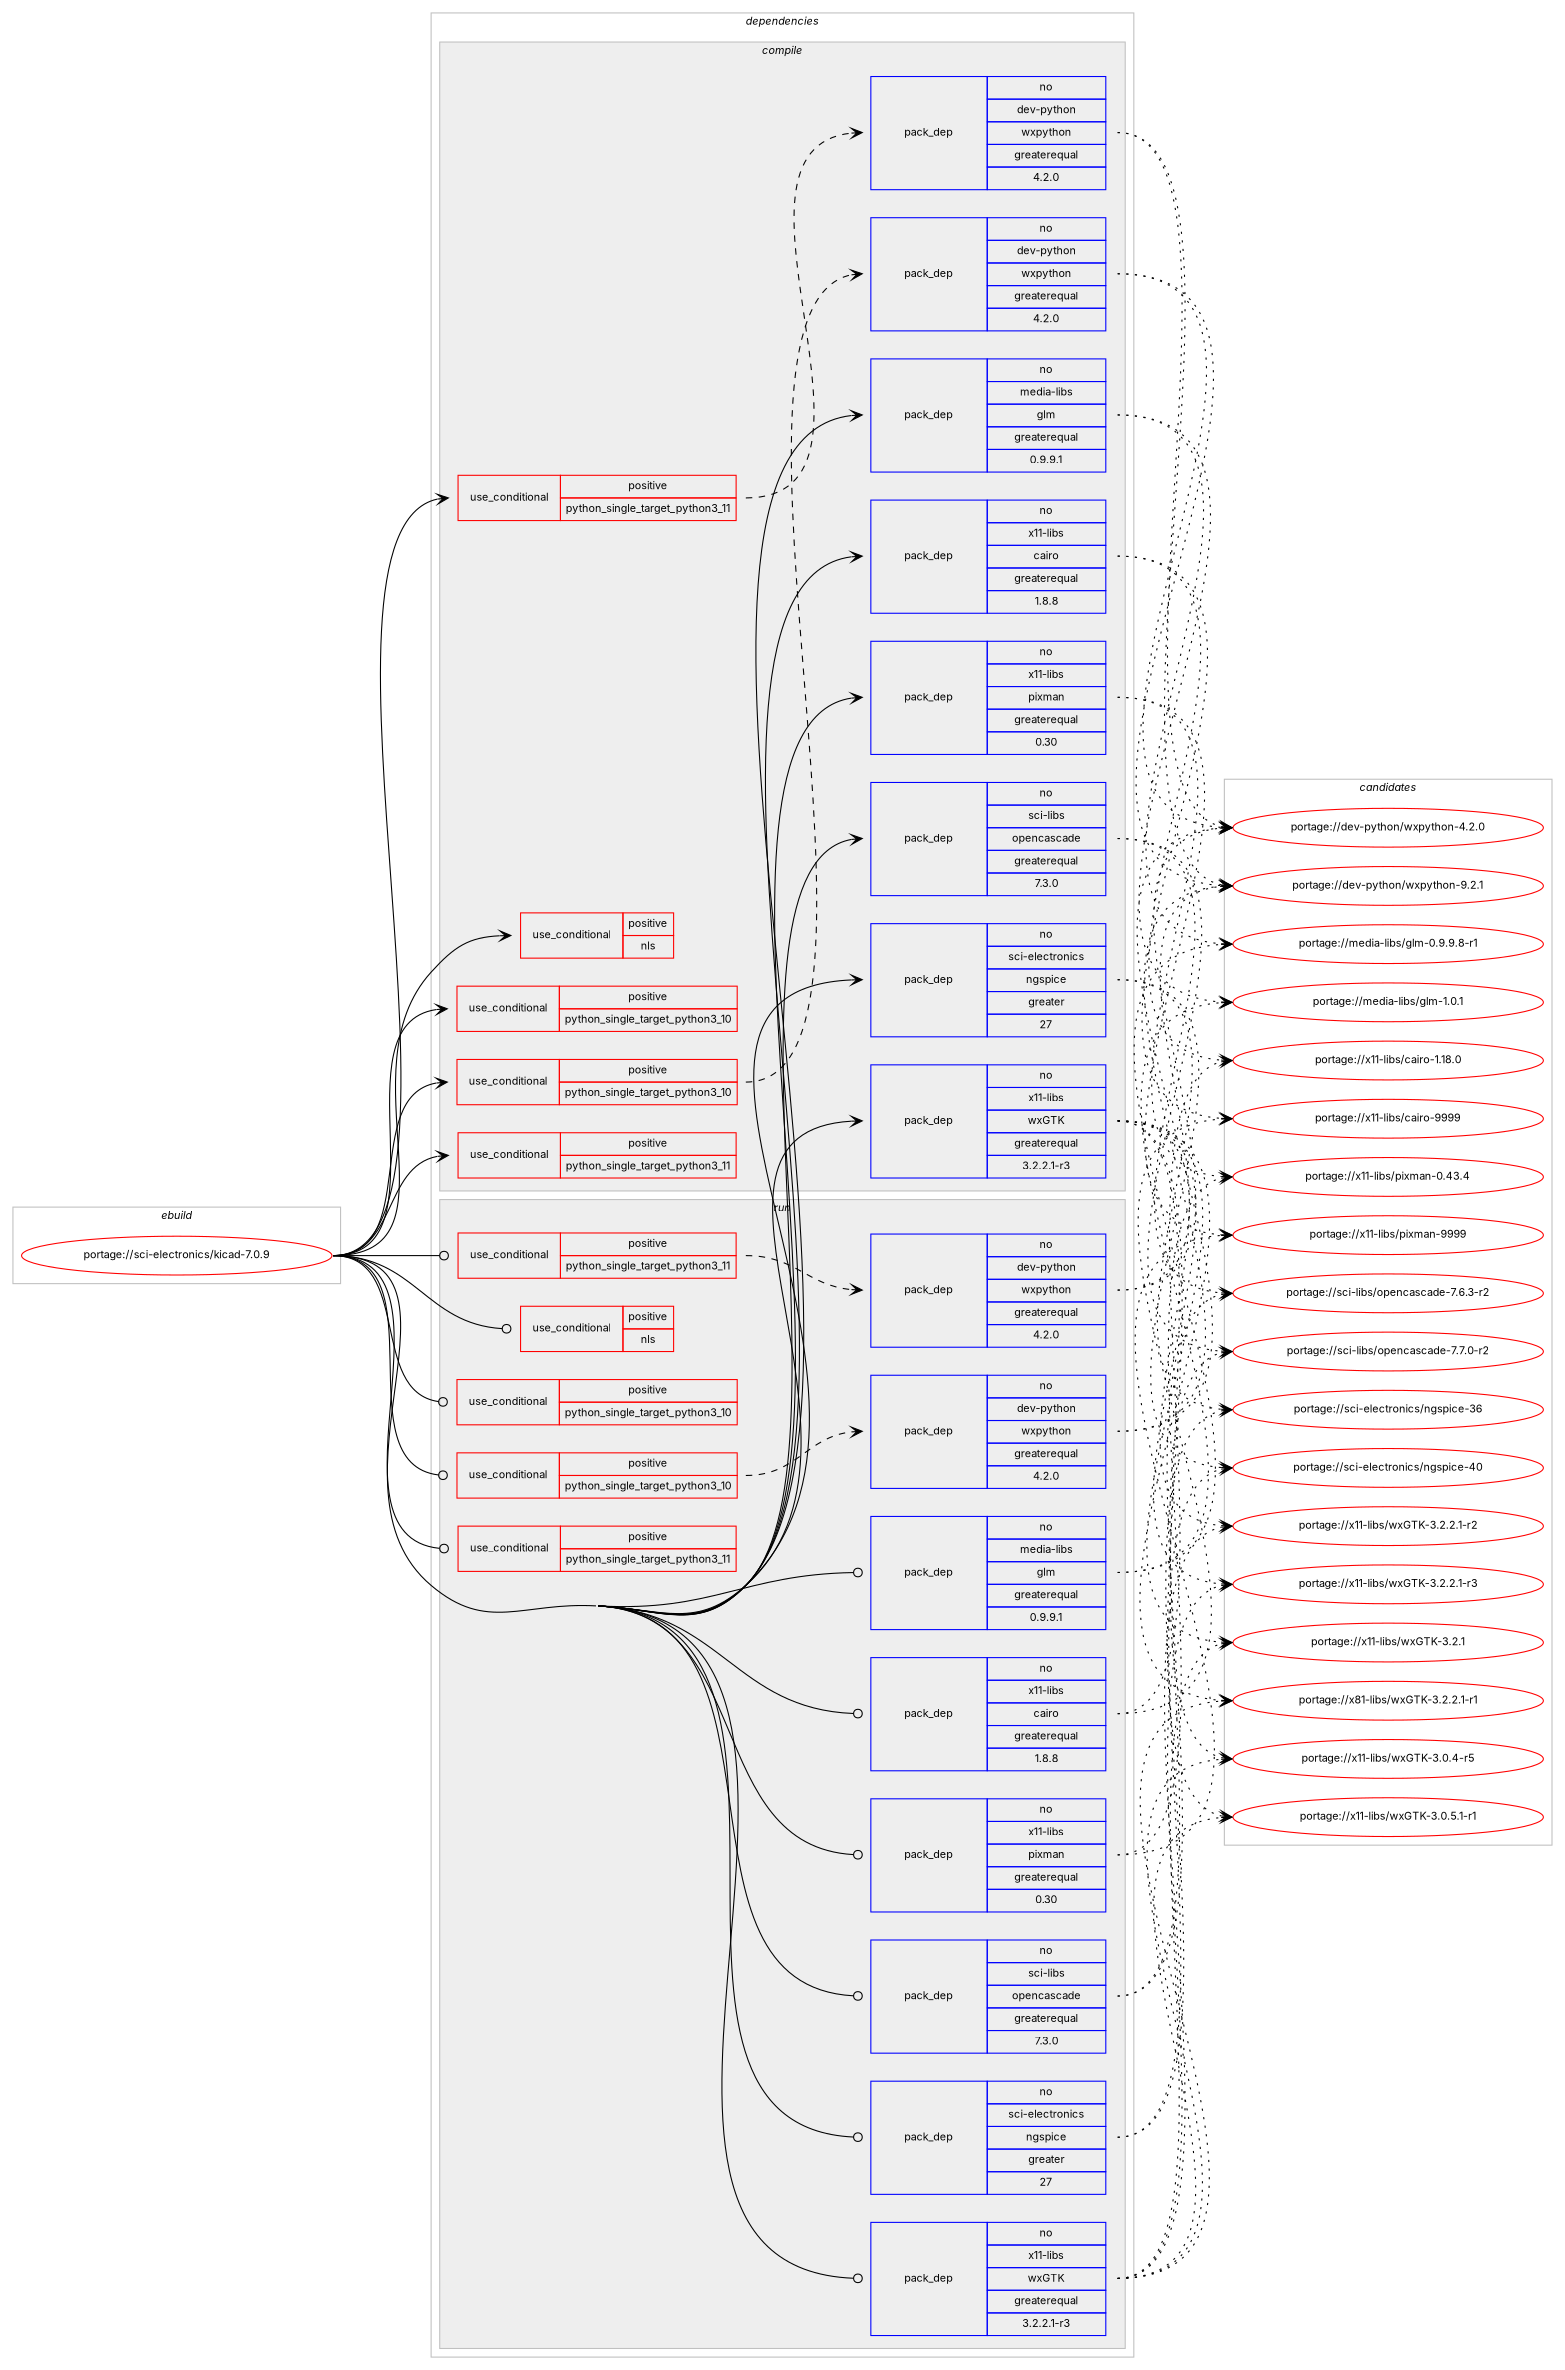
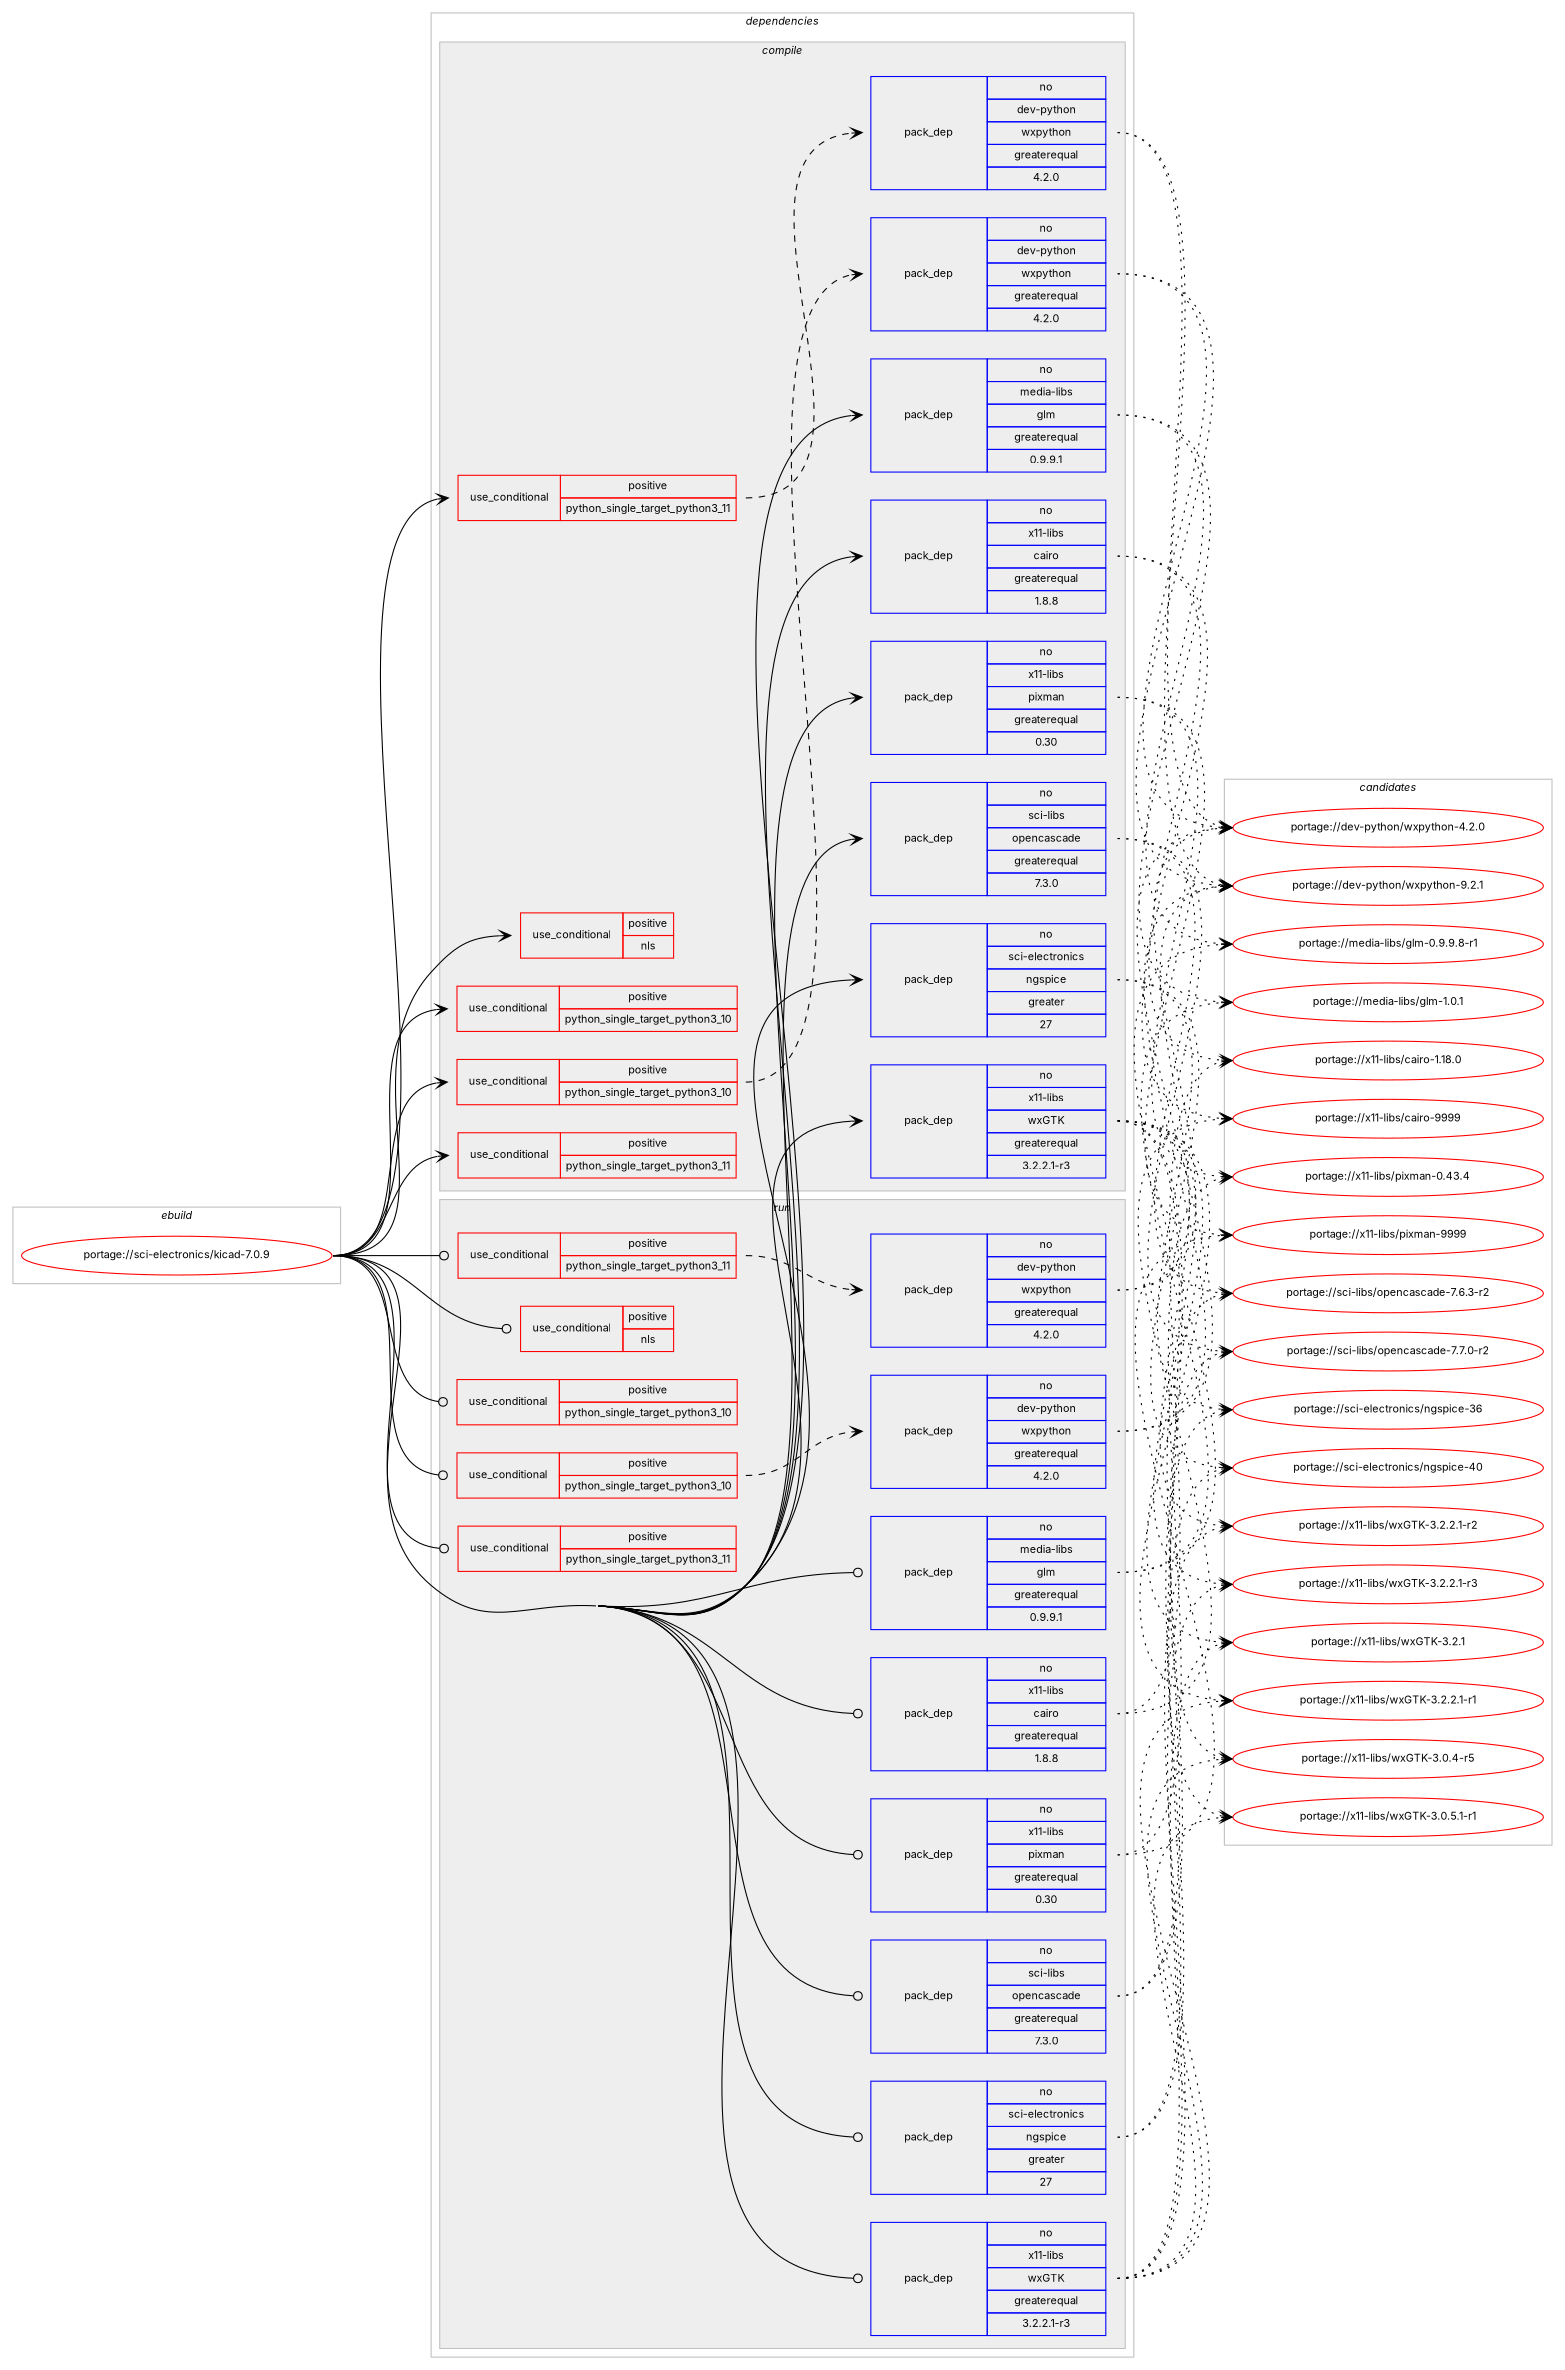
(1388, 1701) -> (1388, 1701)
